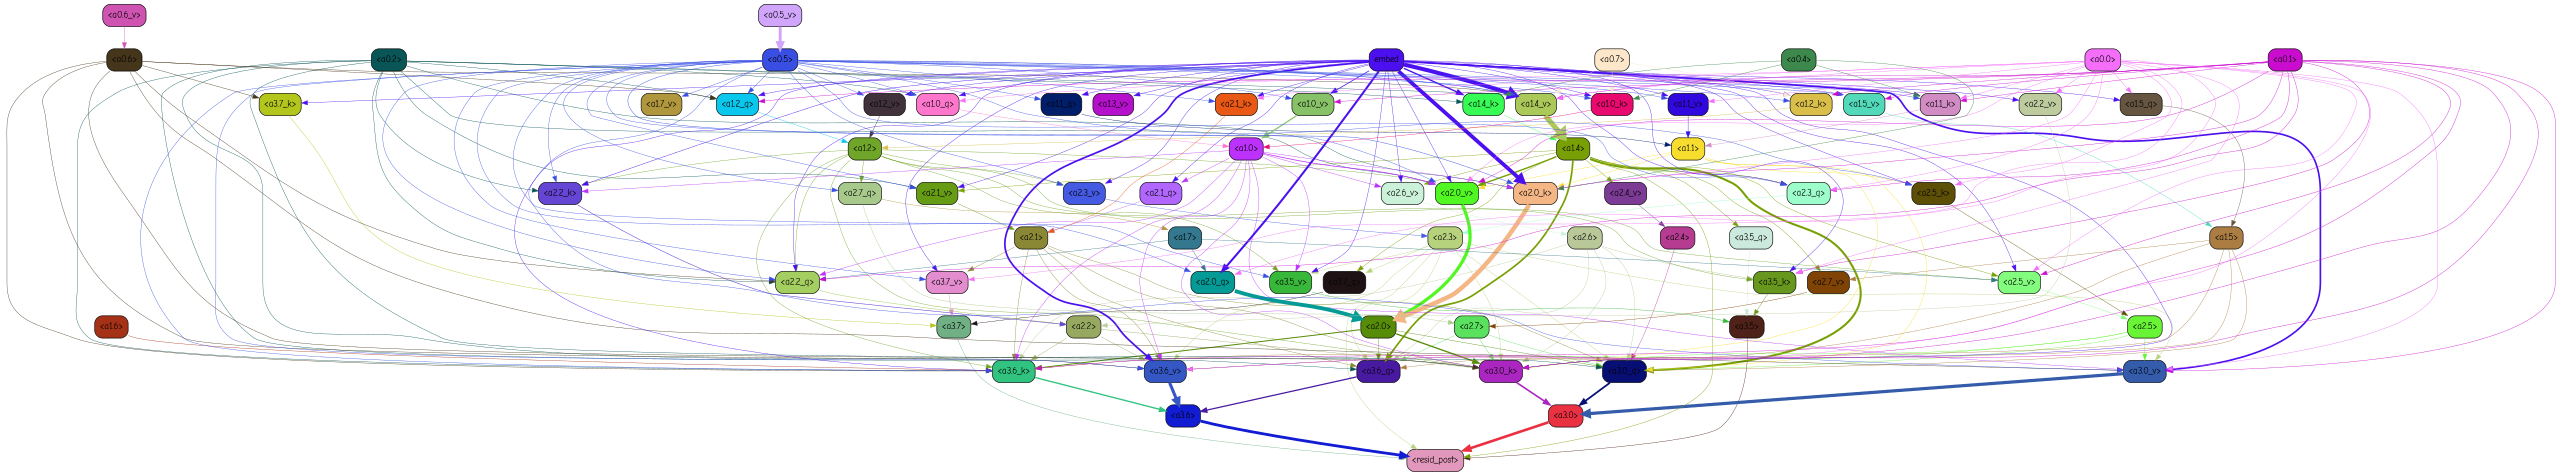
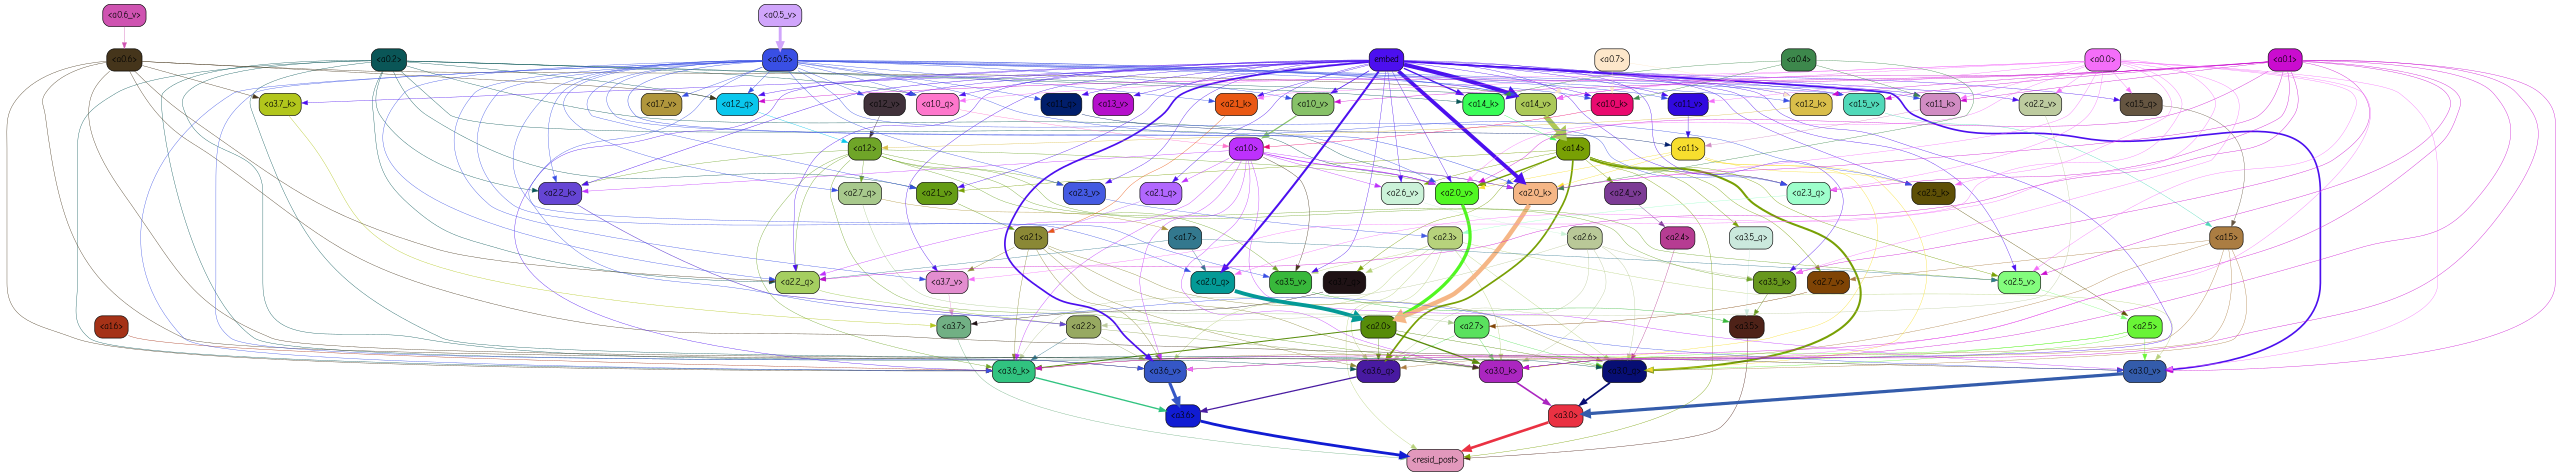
(1308, 201) -> (1308, 201)
(1051, 348) -> (1051, 348)
